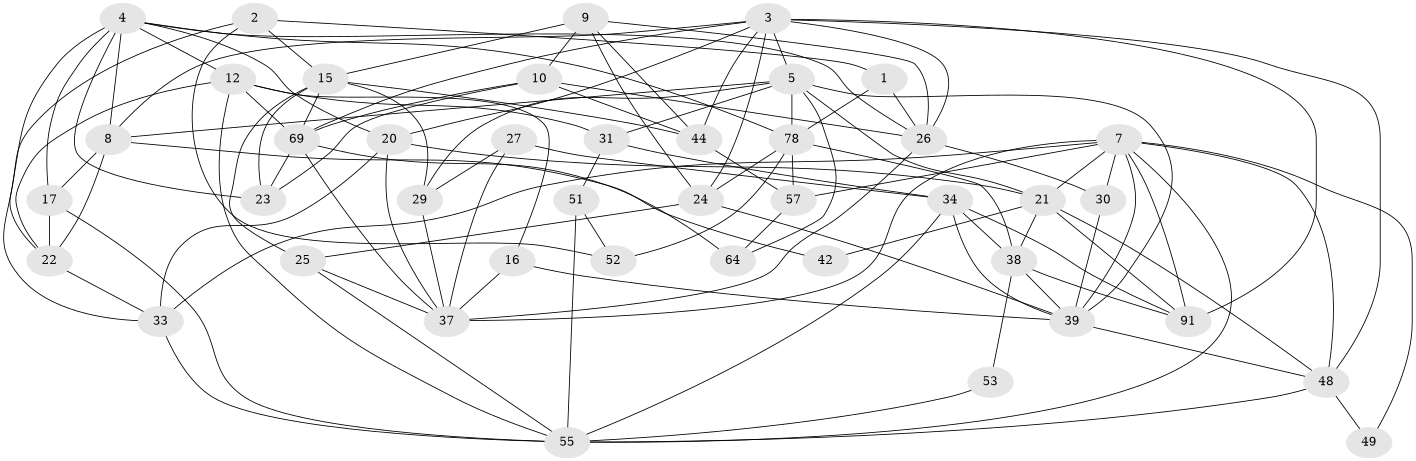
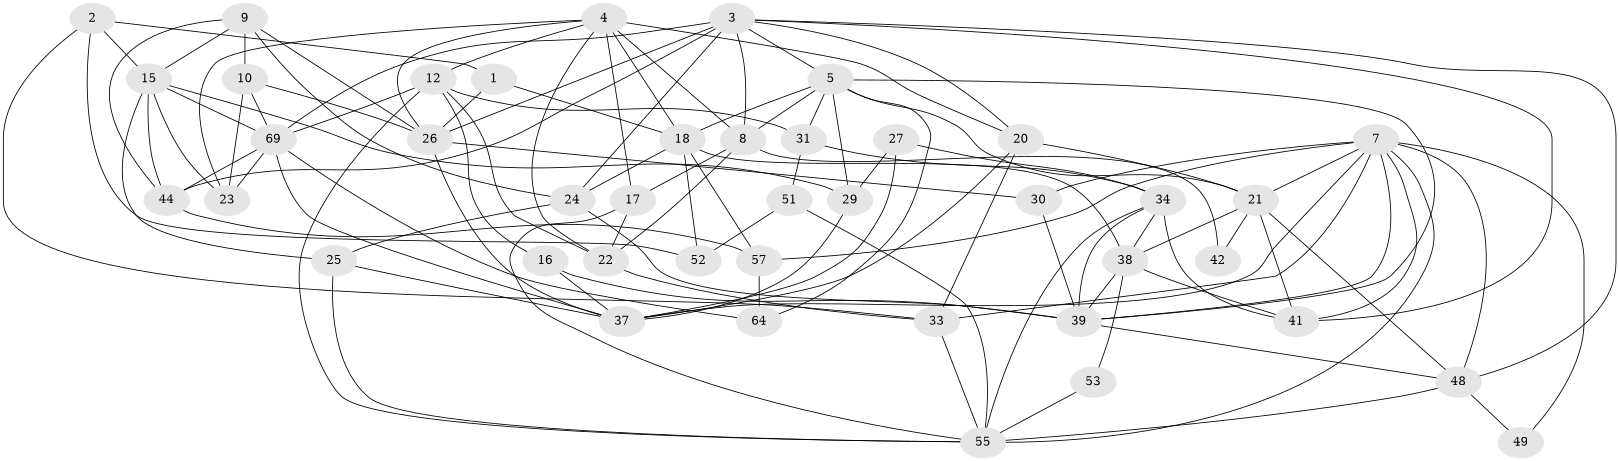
(619, 109) -> (220, 170)
(792, 140) -> (683, 140)
(1188, 322) -> (1296, 322)
